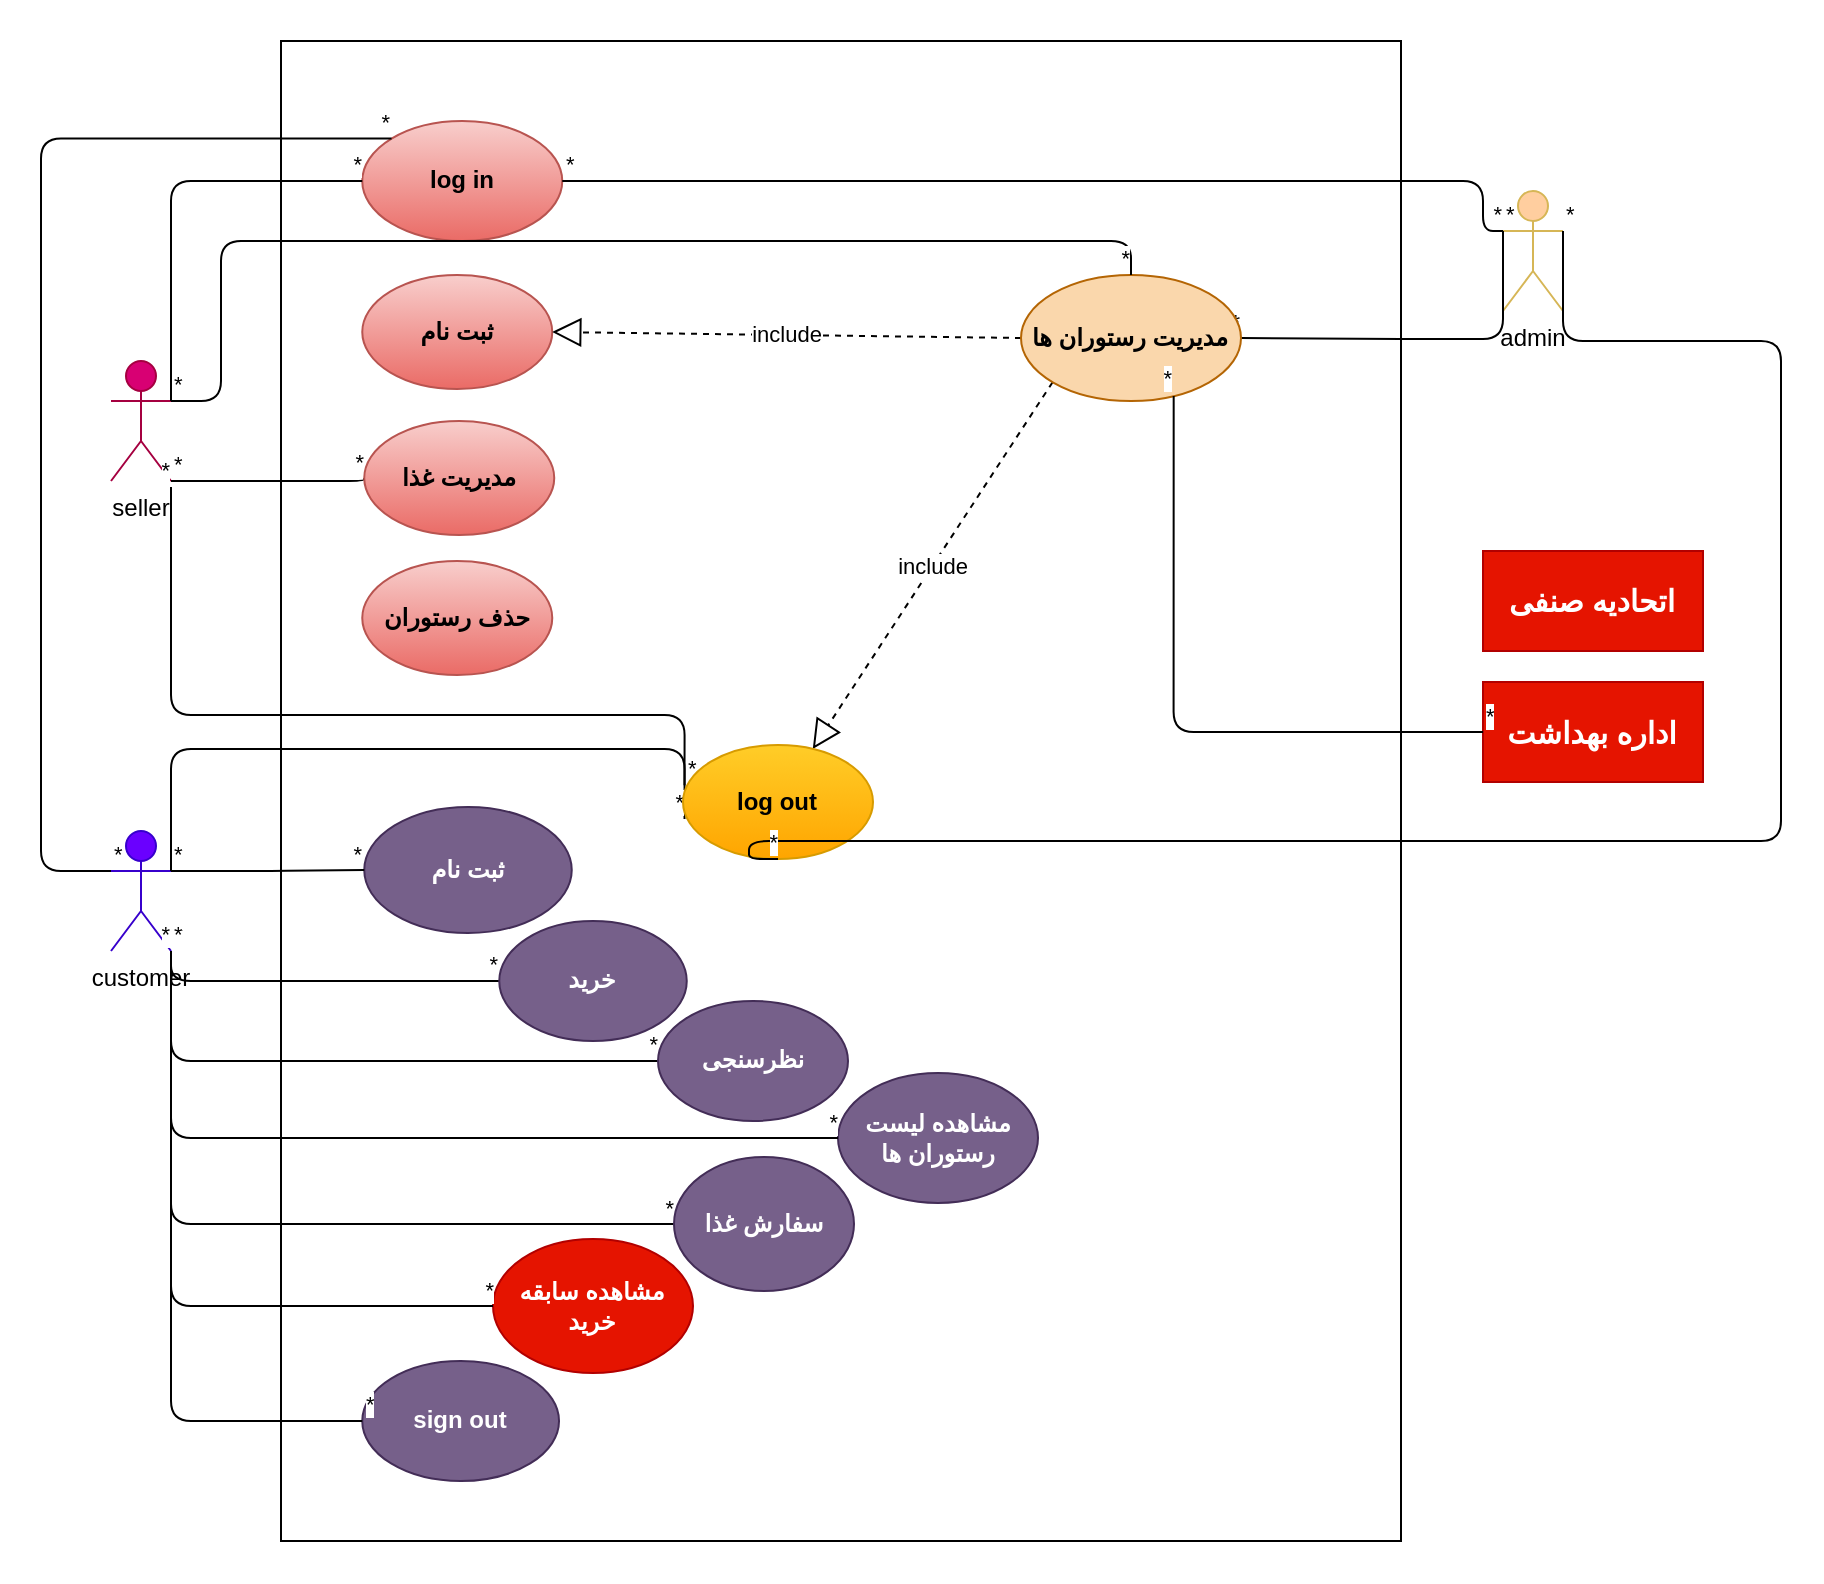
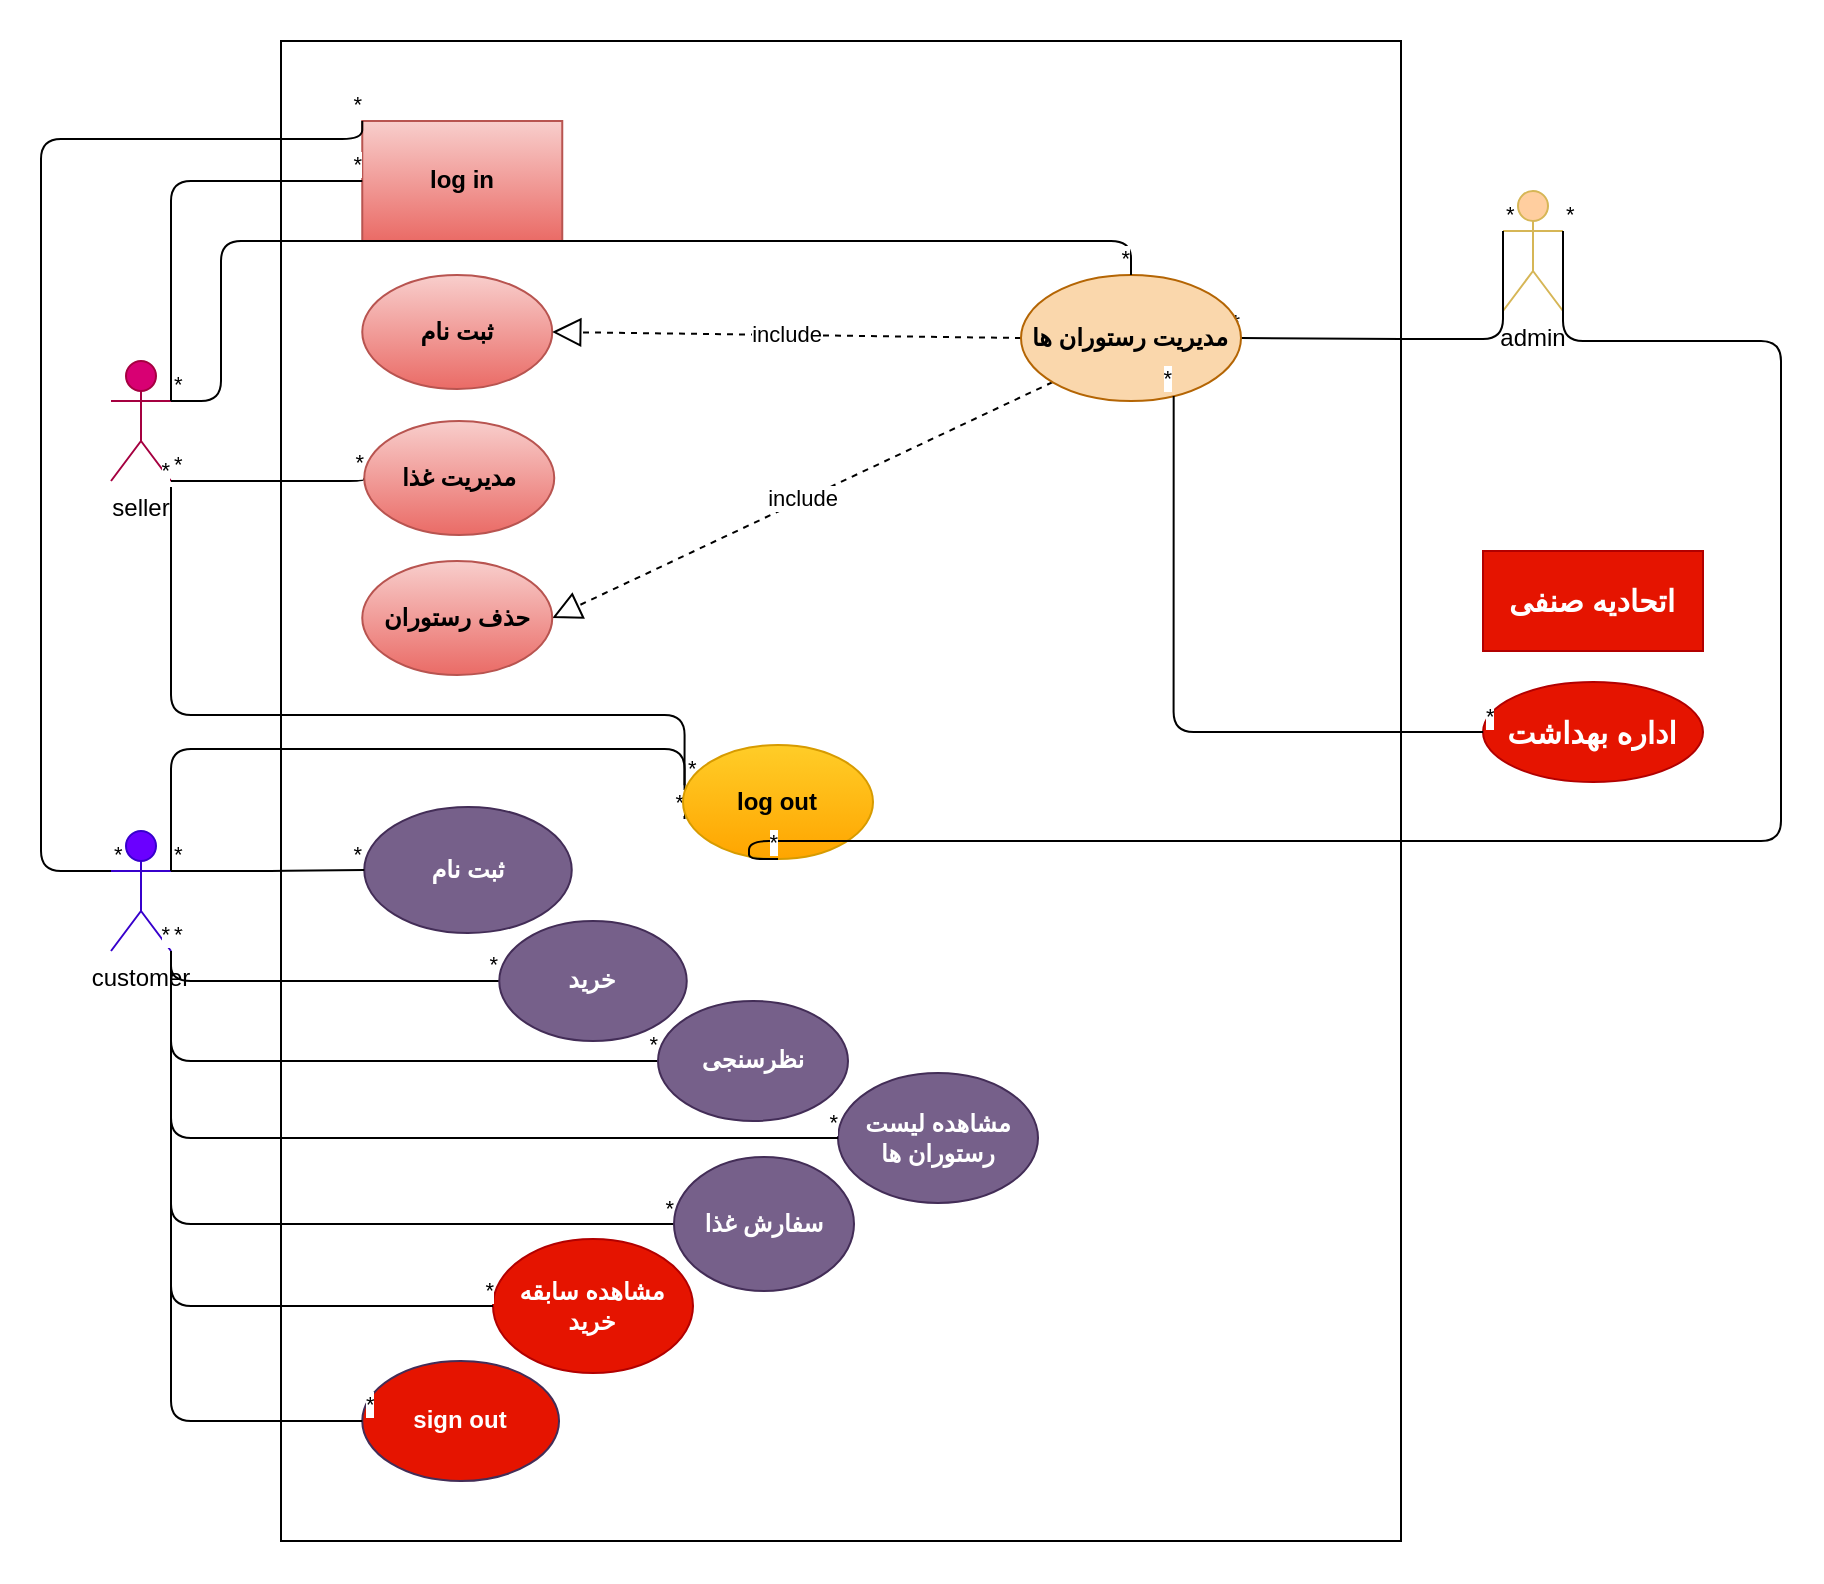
(462, 181) -> (462, 181)
(1044, 181) -> none
(941, 553) -> (920, 445)
(1593, 732) -> (1593, 732)
(461, 1421) -> (461, 1421)
